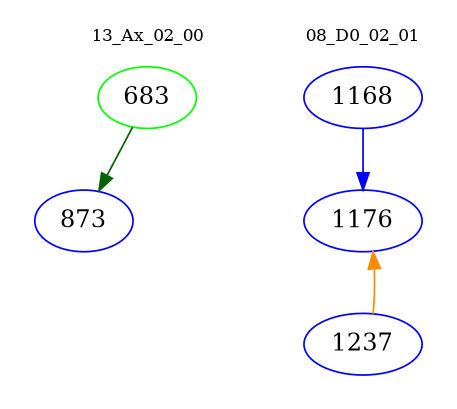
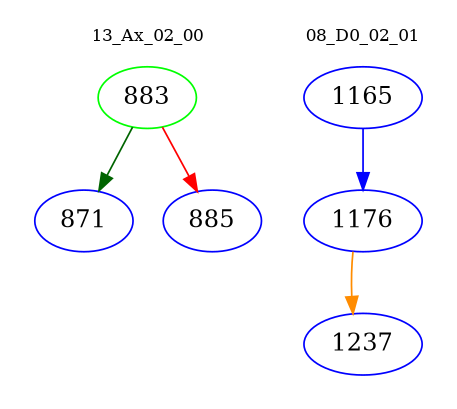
(147, 98) -> (147, 98)
(363, 98) -> (363, 98)
(84, 221) -> (84, 221)
none -> (212, 221)
(374, 291) -> (352, 274)
